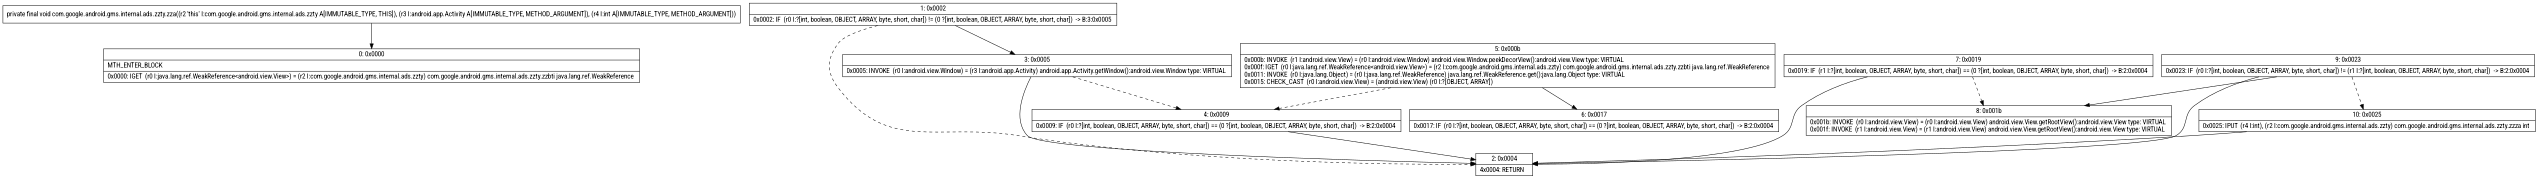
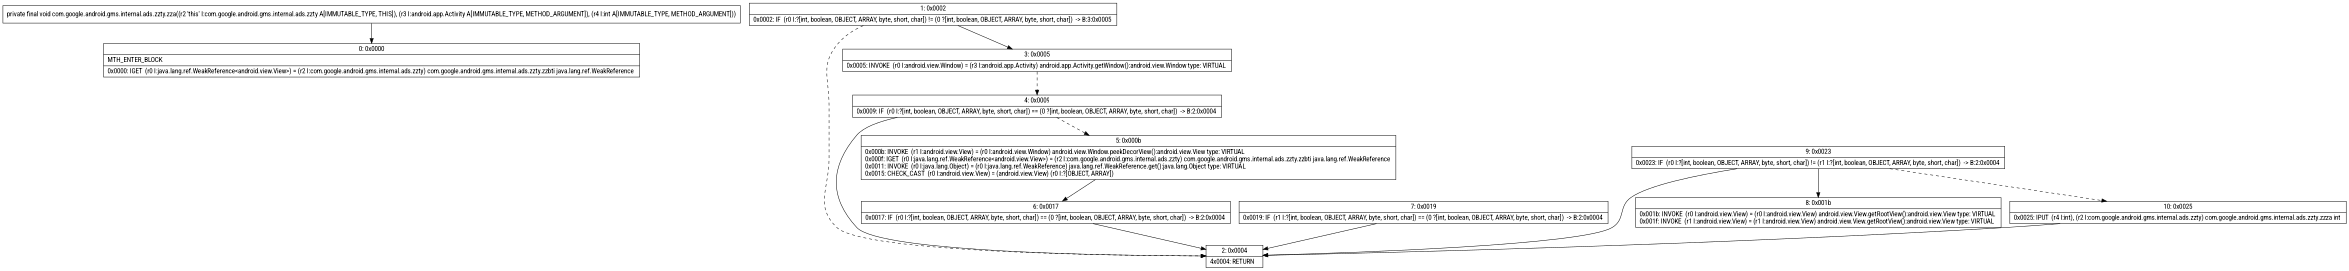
(1977, 89) -> none
(1335, 98) -> (1071, 125)
(1281, 157) -> (1147, 236)
